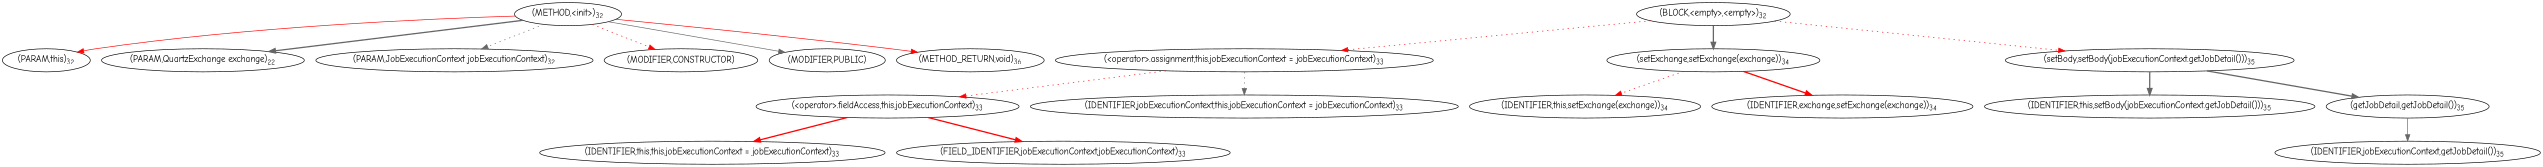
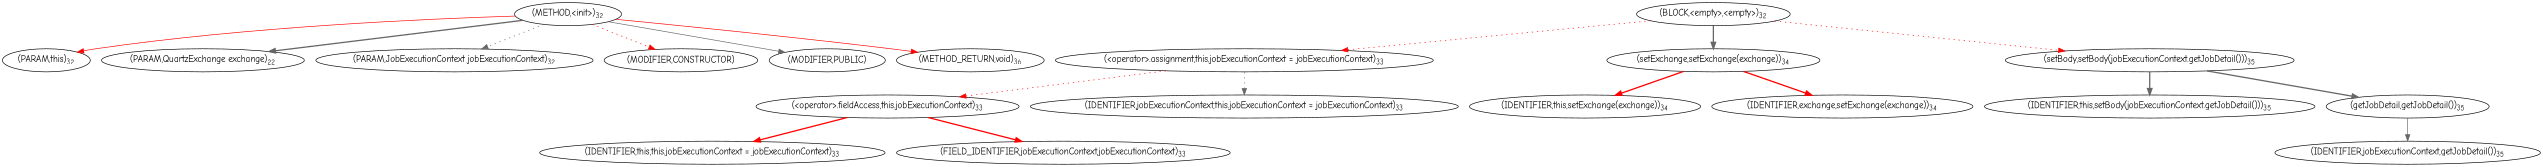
(1652, 82) -> (1652, 82)
